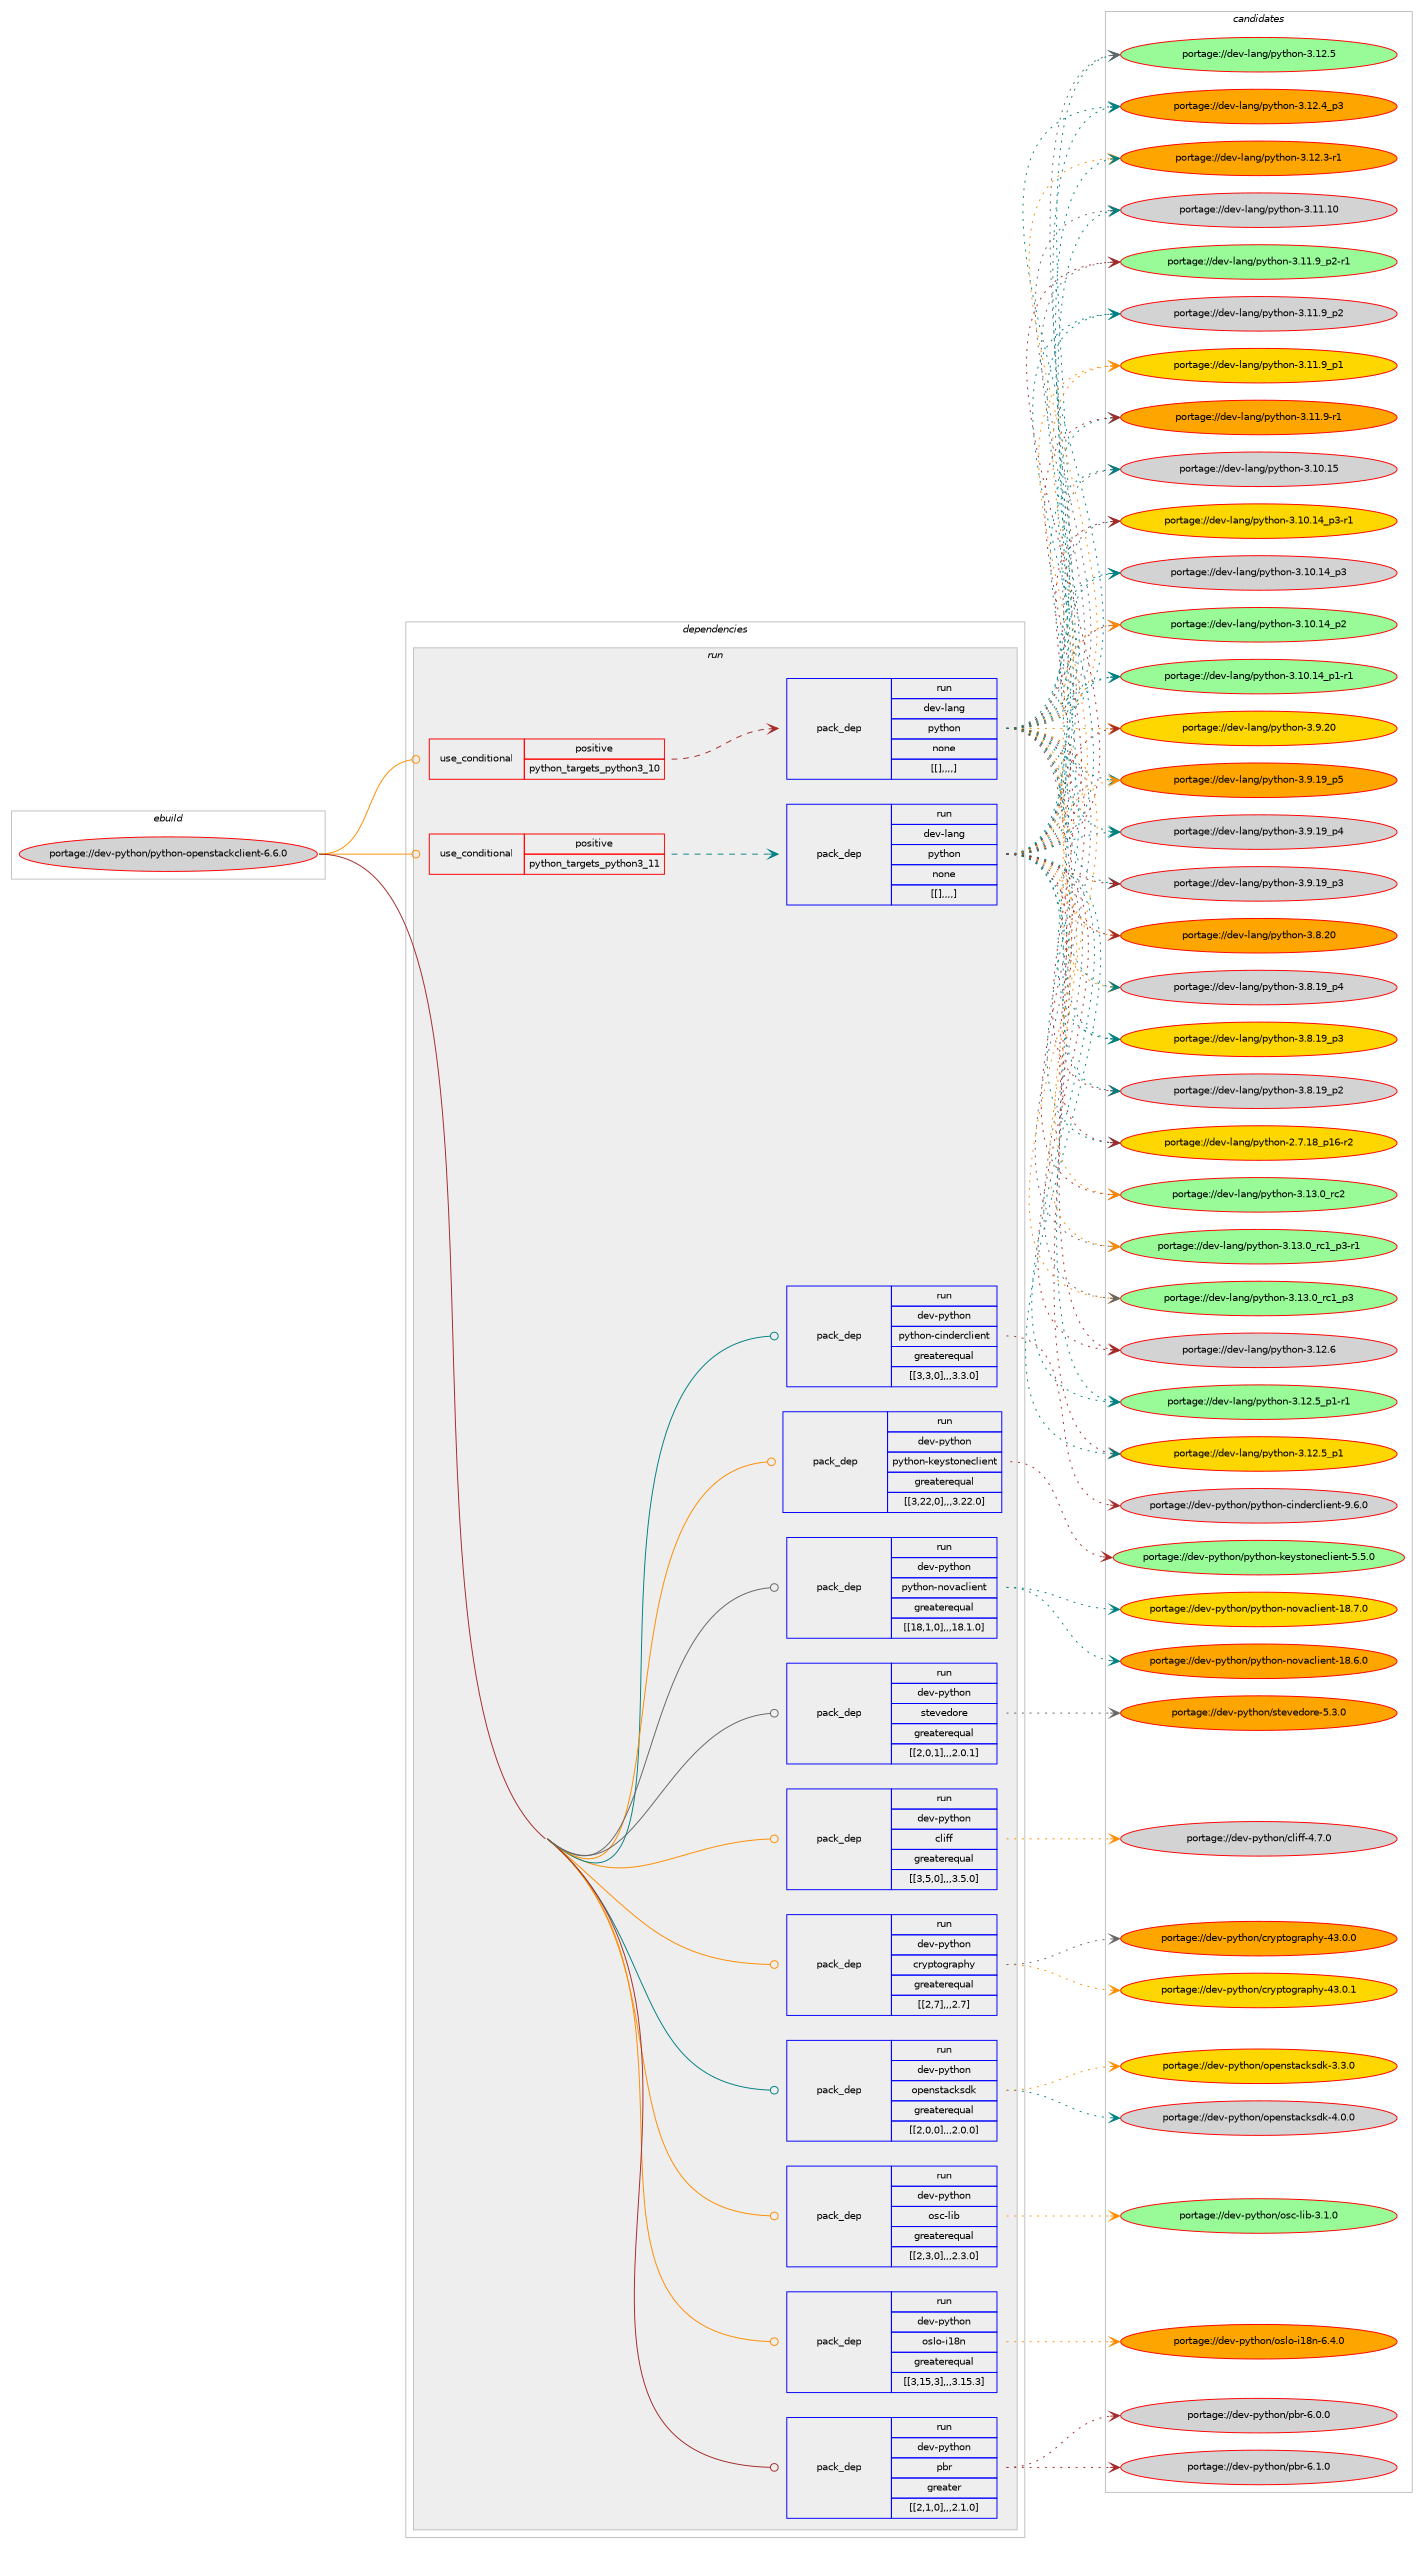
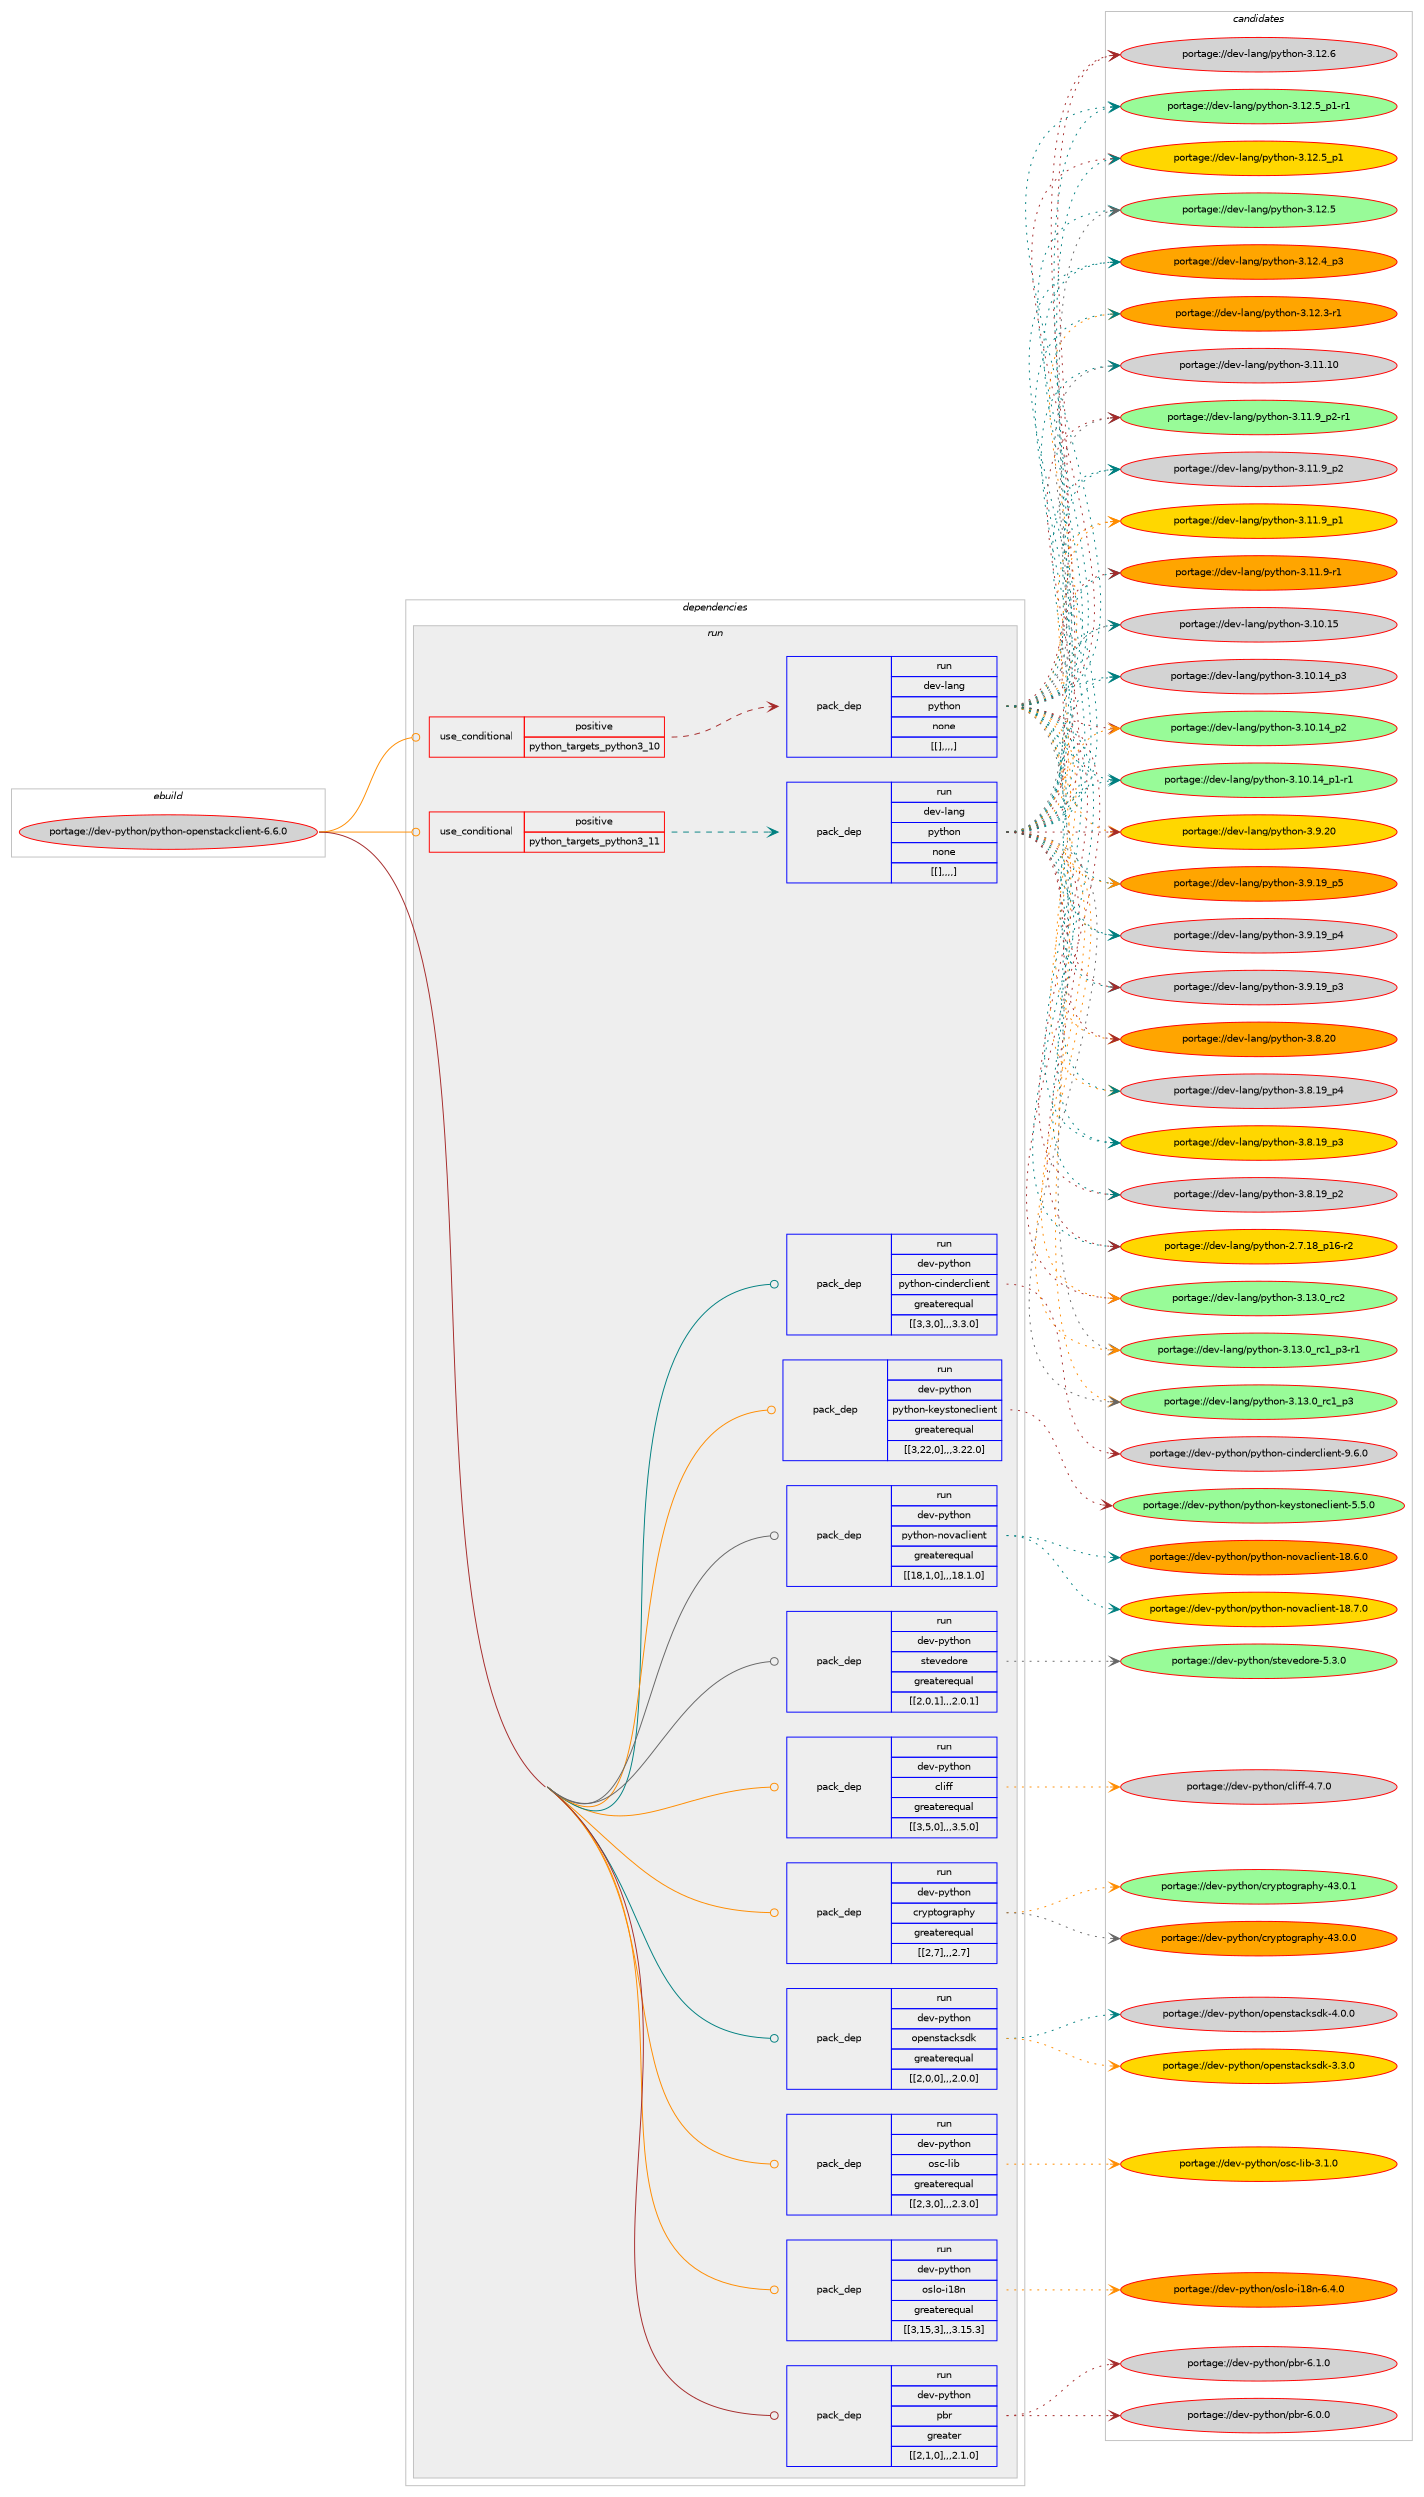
(1259, 521) -> none
(1259, 1713) -> (1259, 1661)
(1259, 1990) -> (1259, 1887)
(1259, 2216) -> (1259, 2164)
